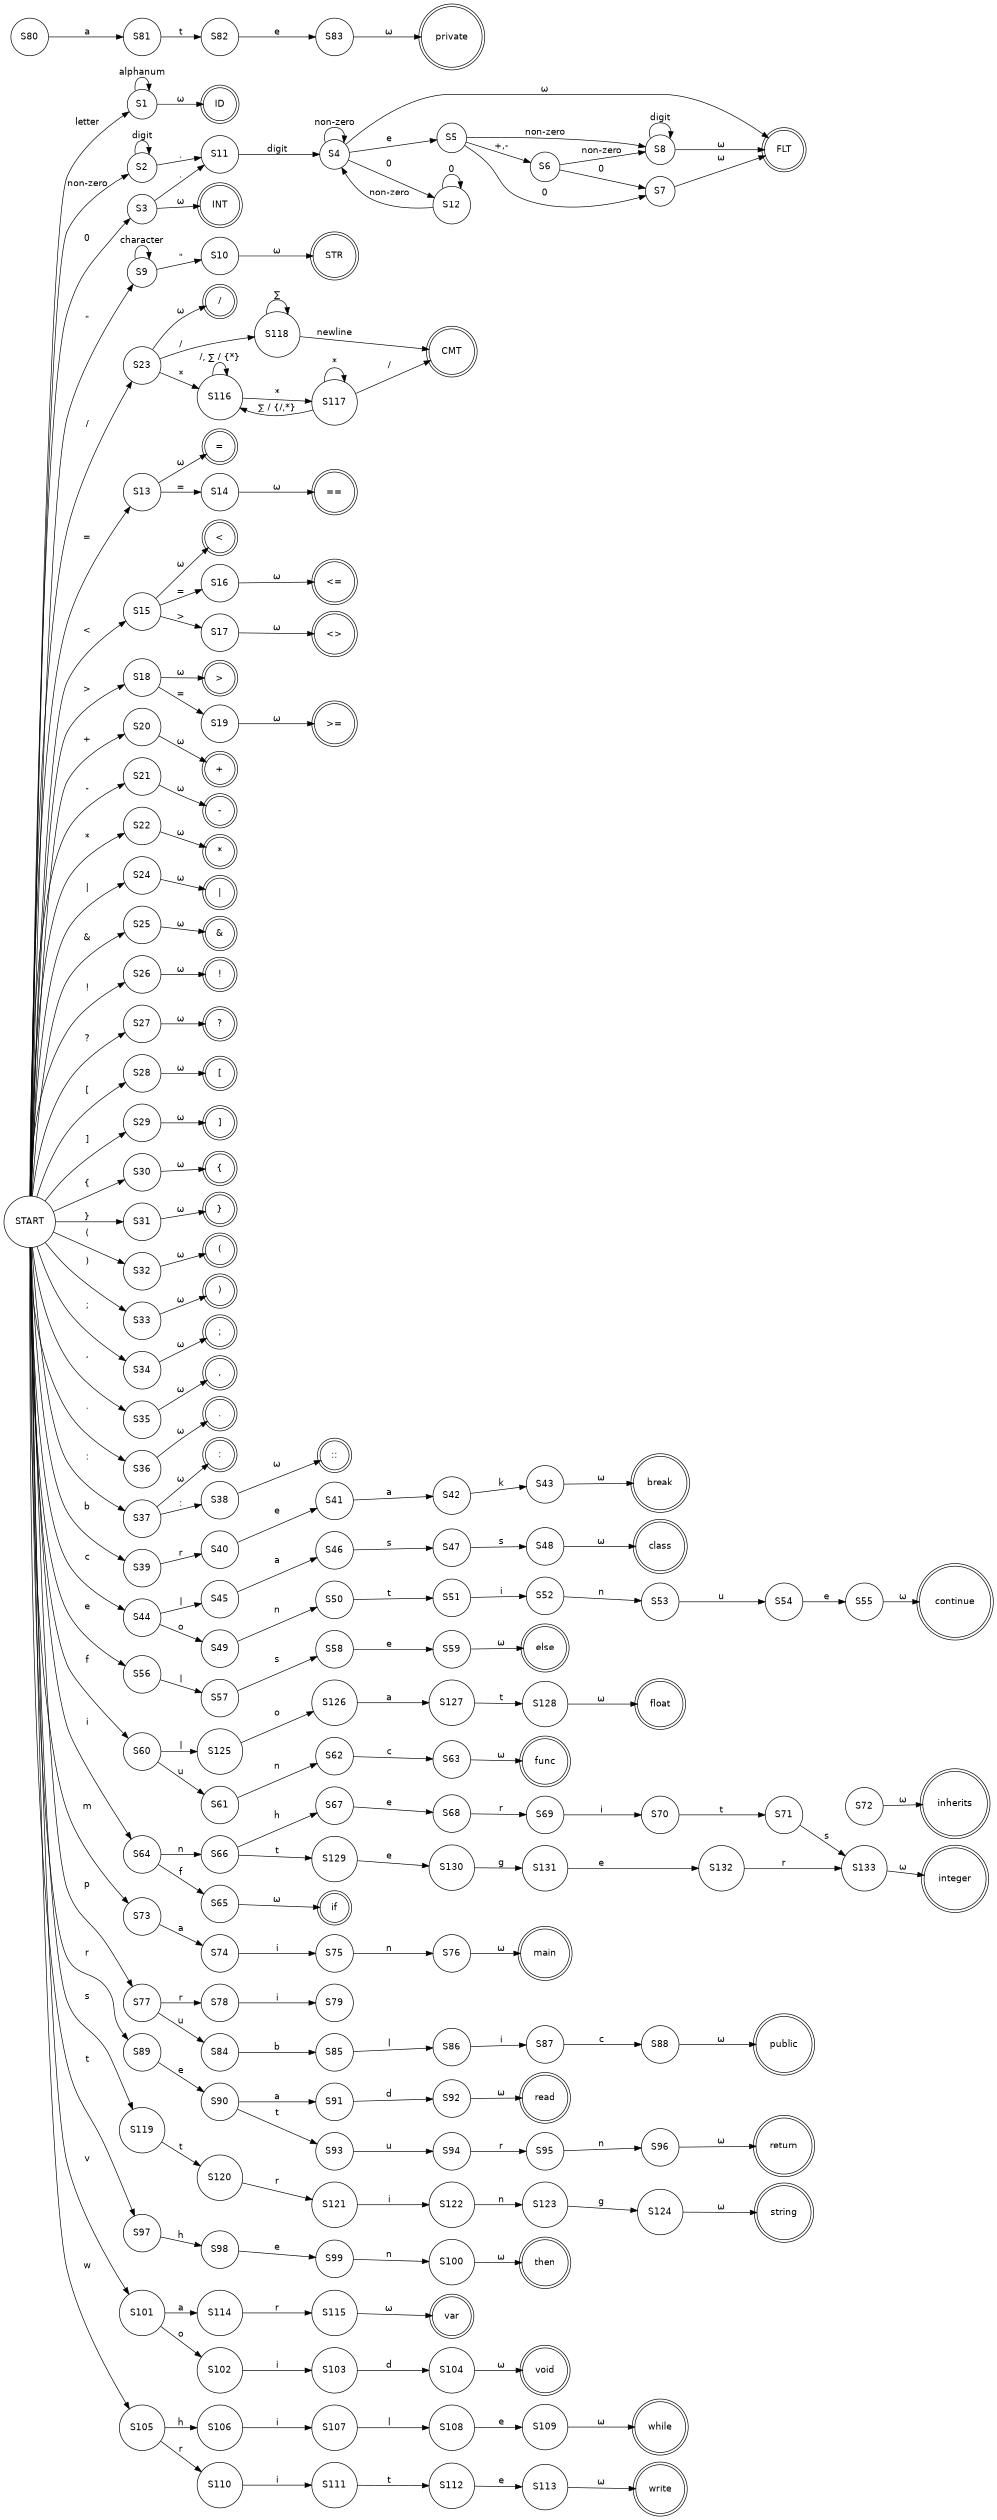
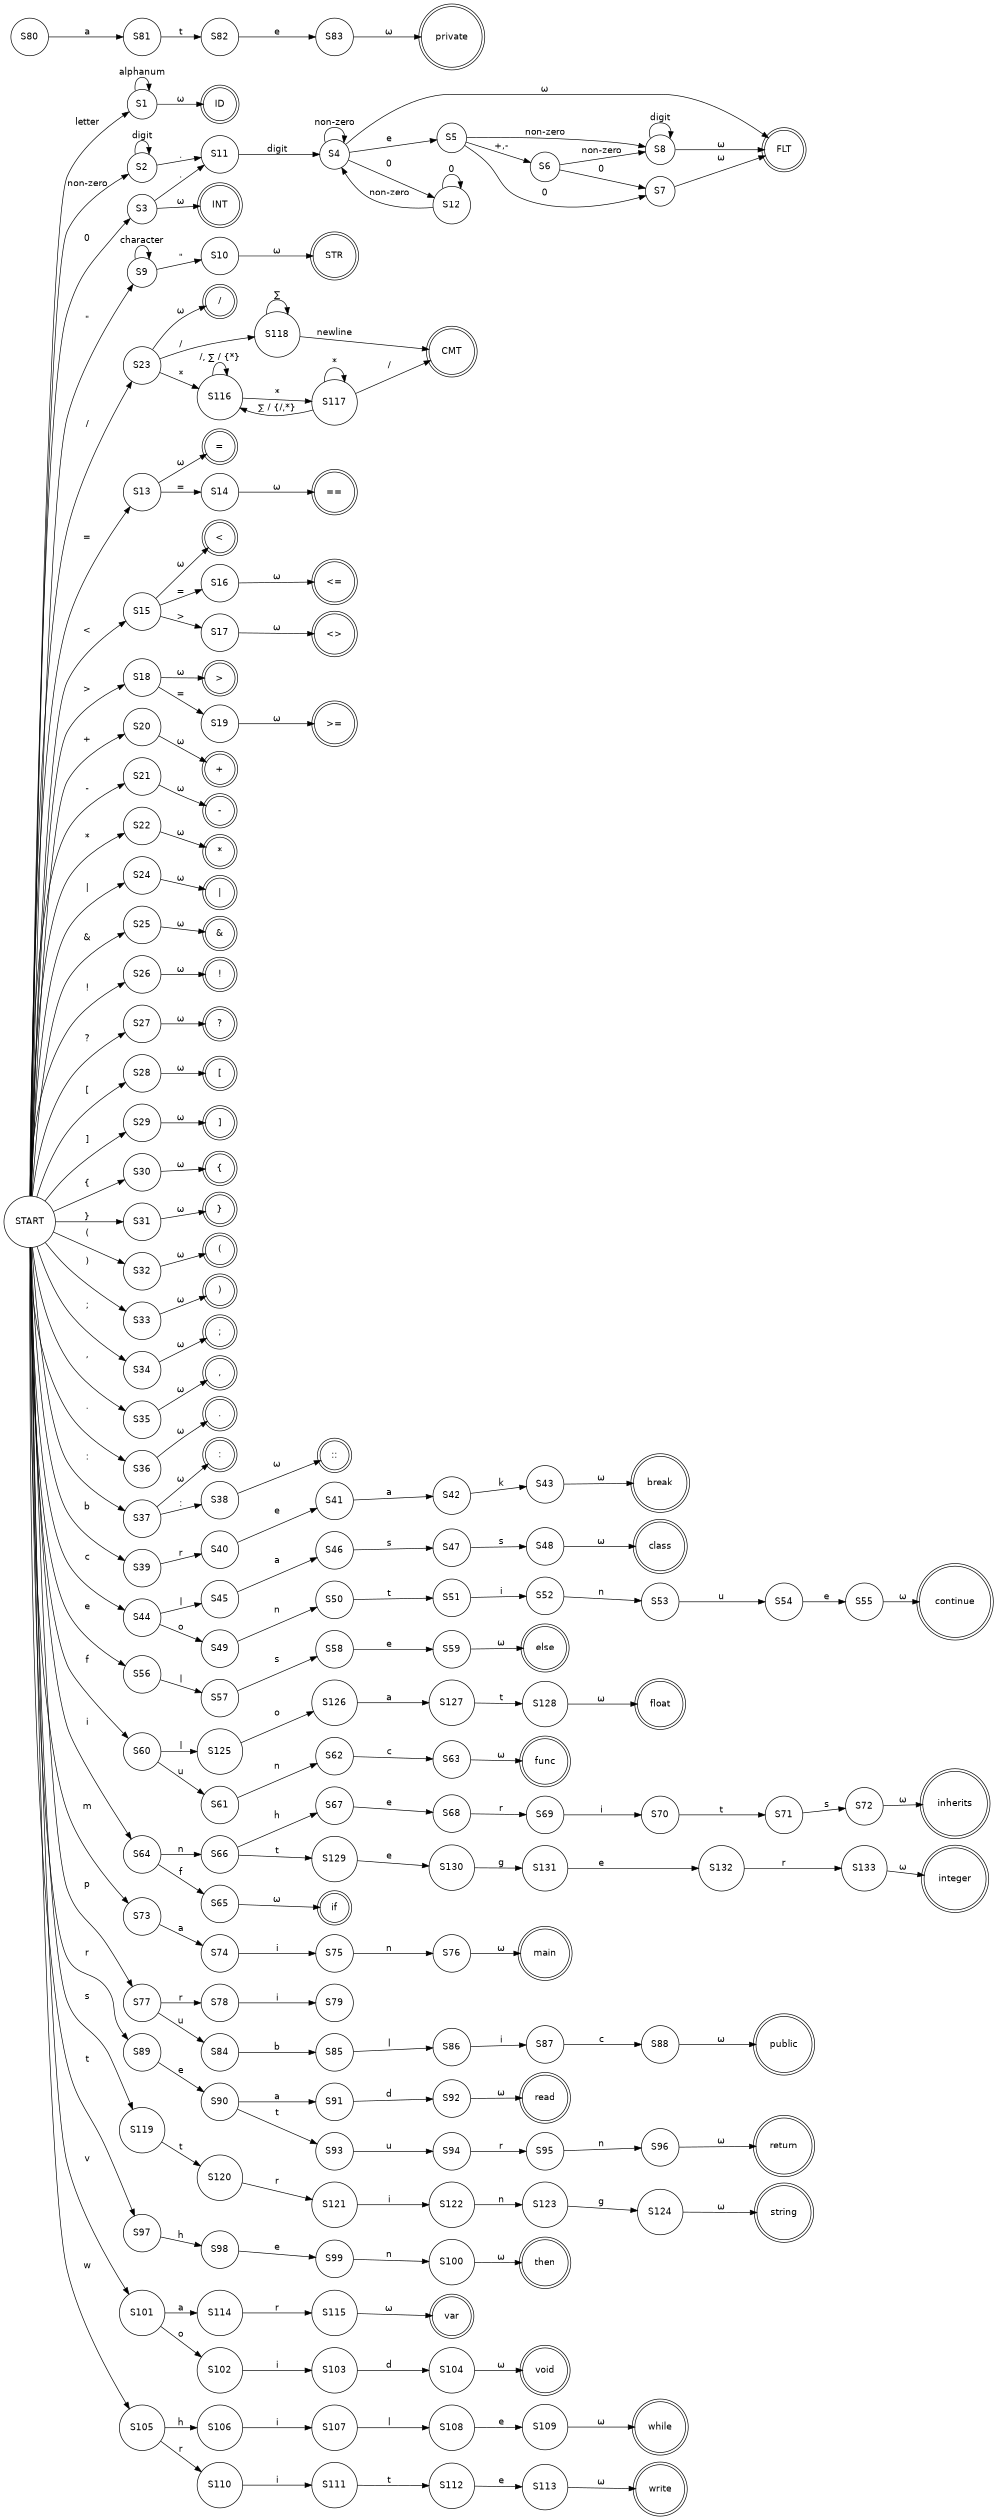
(820, 1839) -> (821, 1811)
